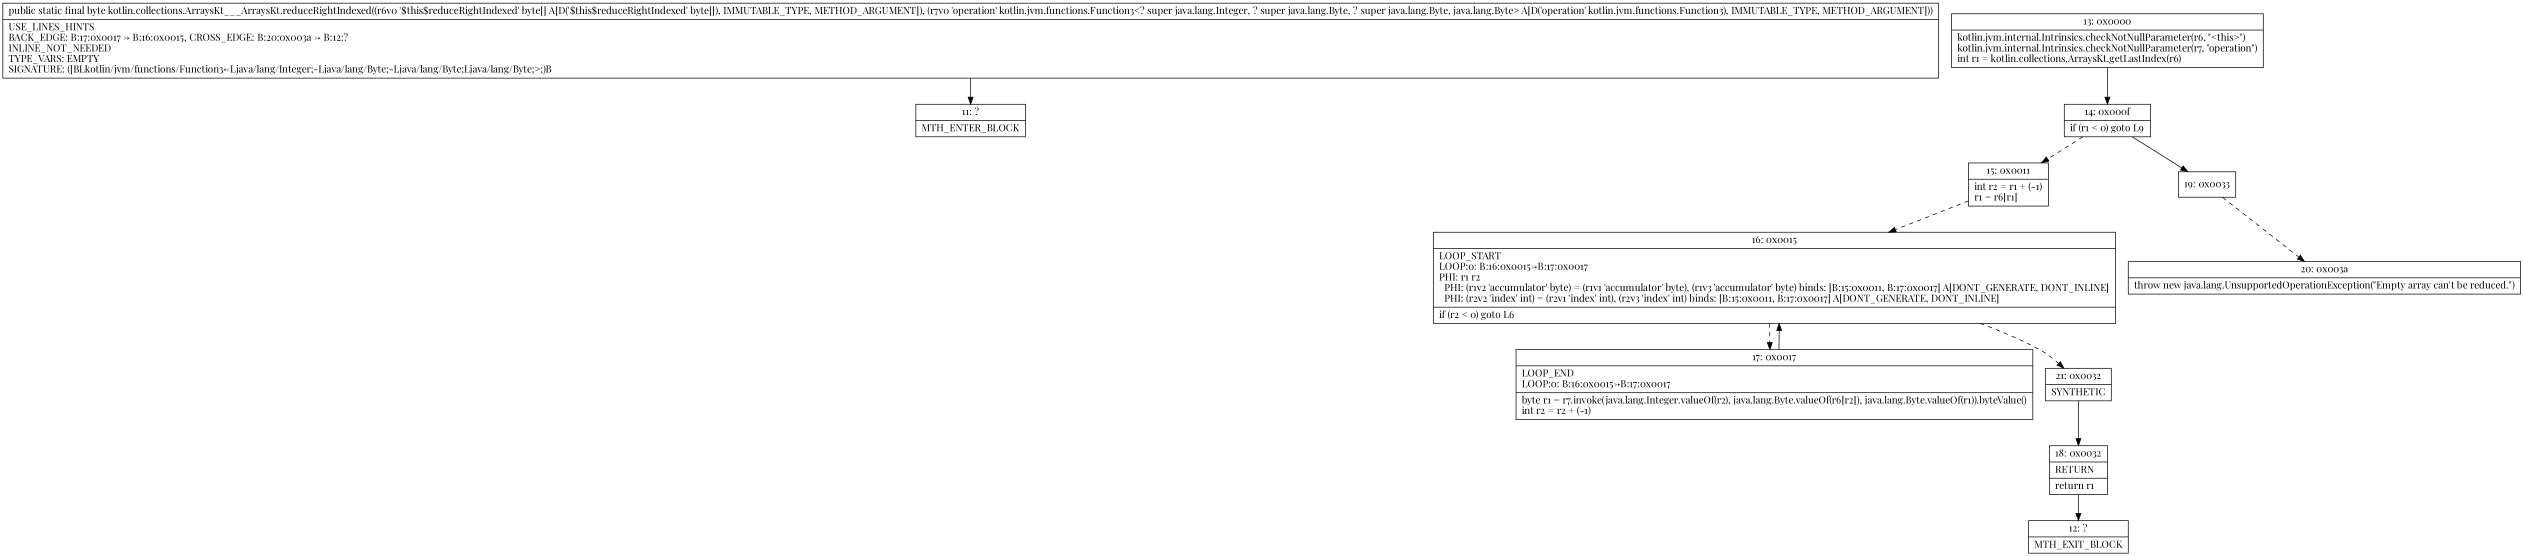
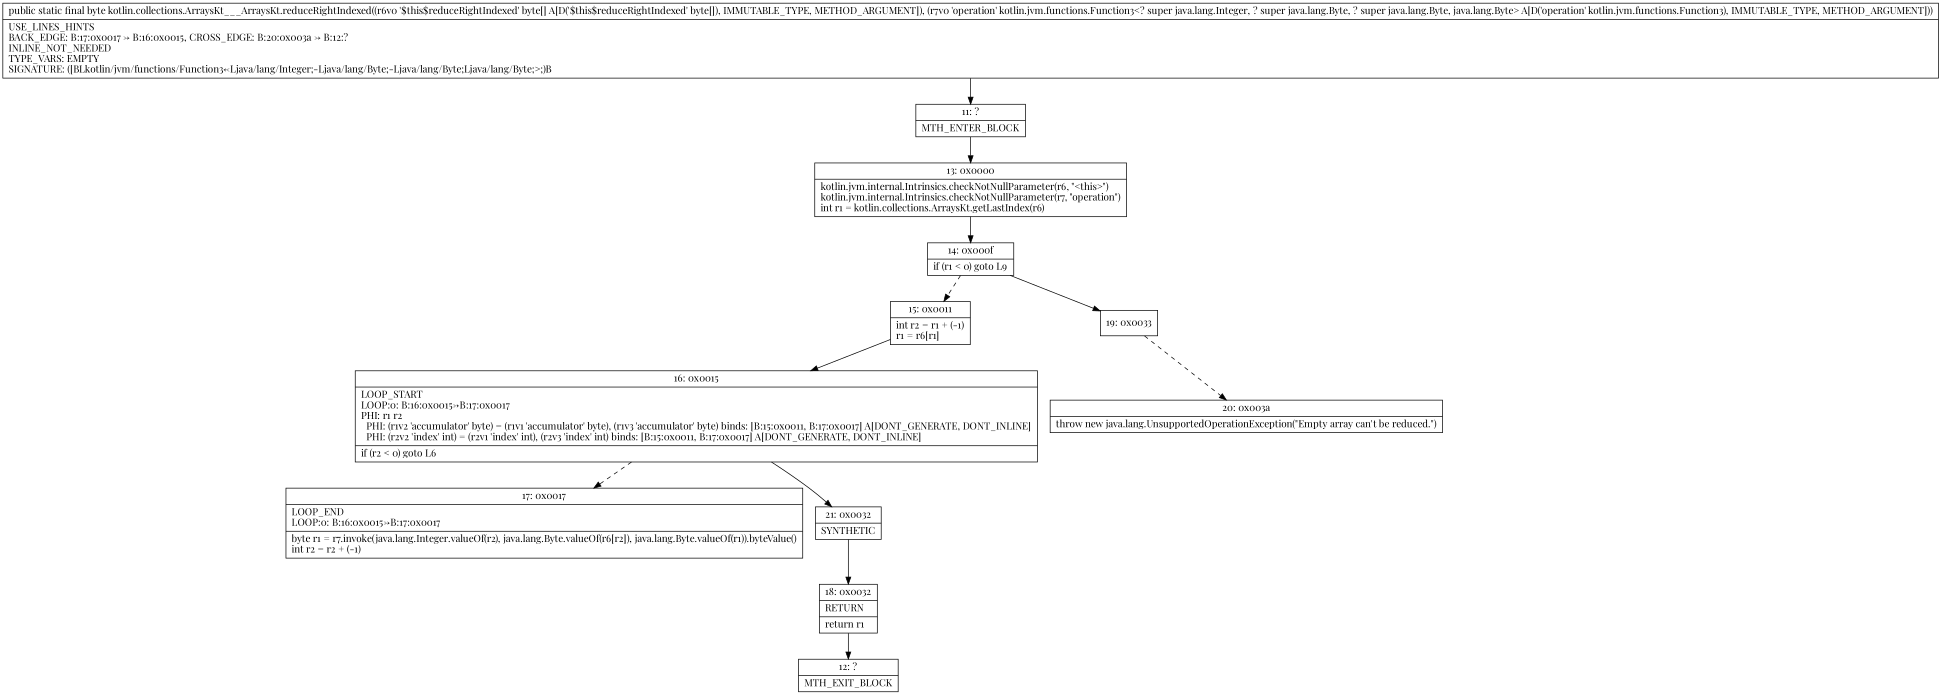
none -> (971, 146)
(1932, 215) -> (854, 354)
(1779, 340) -> none
(2021, 340) -> (800, 481)
